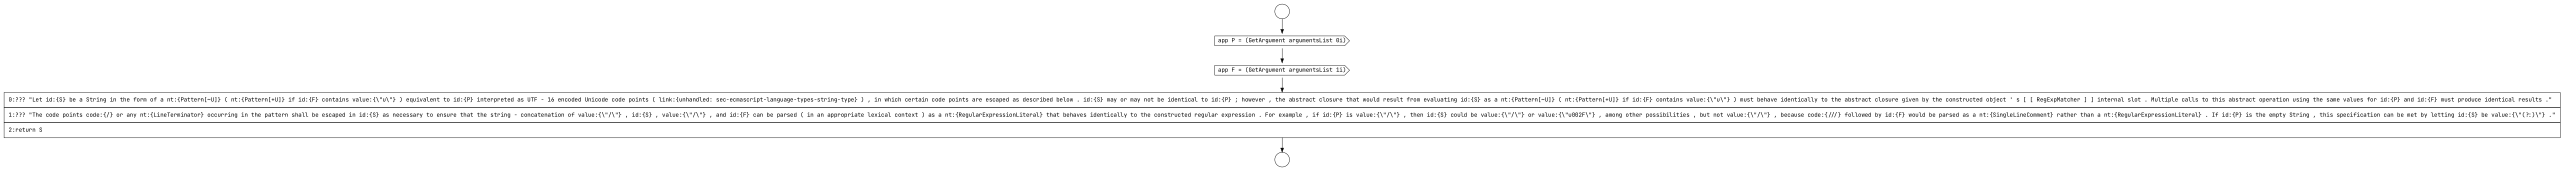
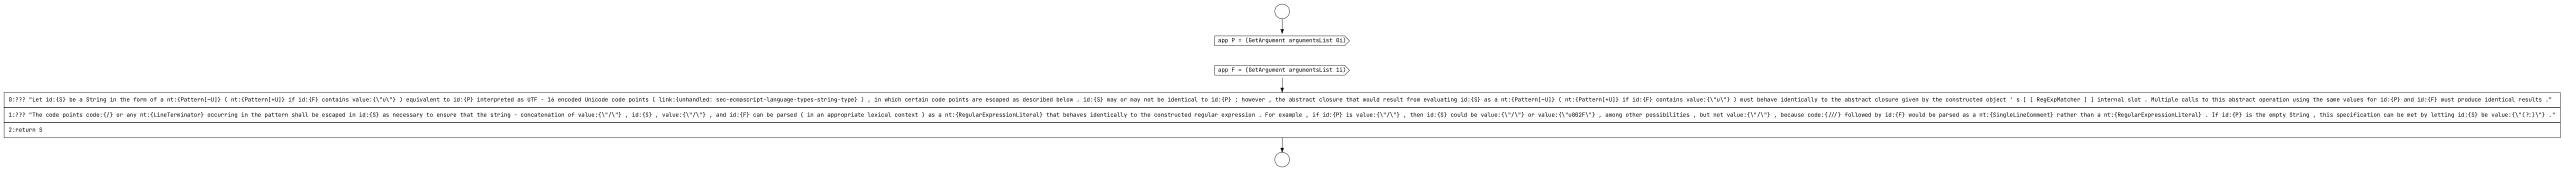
(1282, 54) -> none
